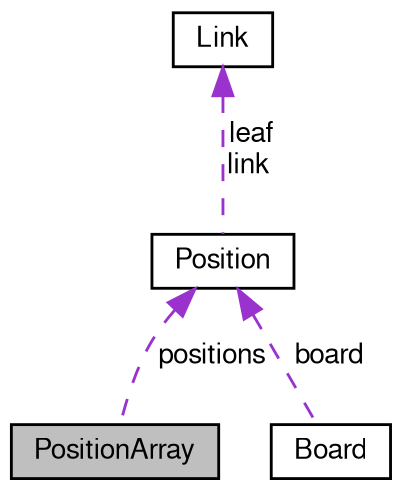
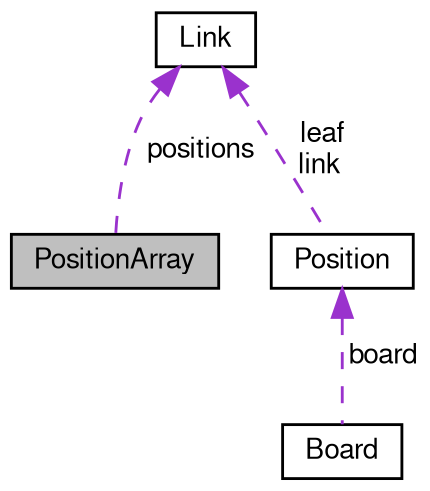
(140, 363) -> (127, 158)
